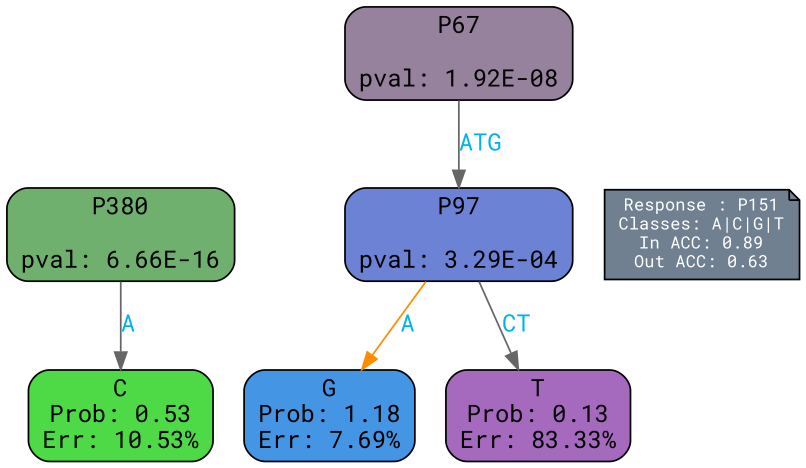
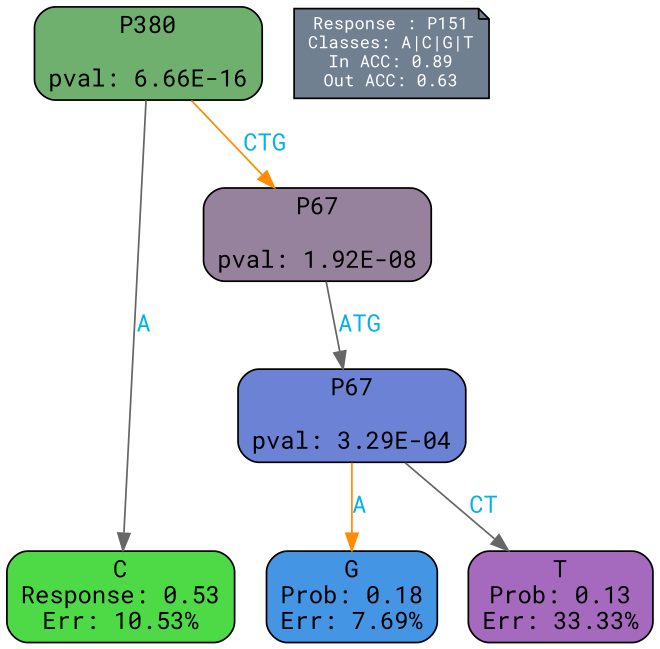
none -> (227, 138)
(459, 235) -> (352, 416)
(121, 416) -> (121, 597)
(329, 416) -> (352, 597)
(538, 416) -> (561, 597)
